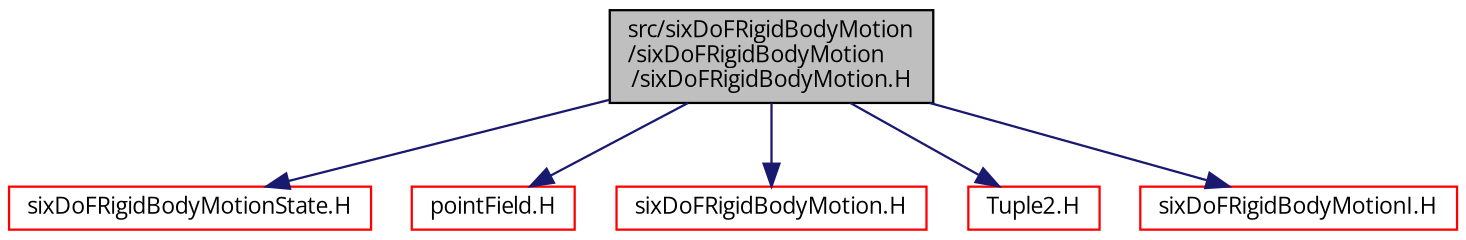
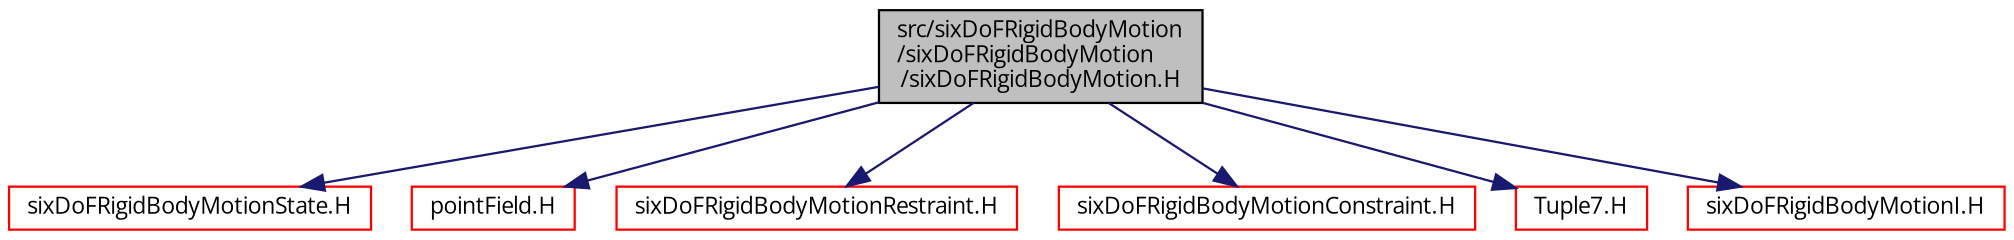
(772, 208) -> (1267, 208)
none -> (817, 208)
(1034, 208) -> (1581, 208)
